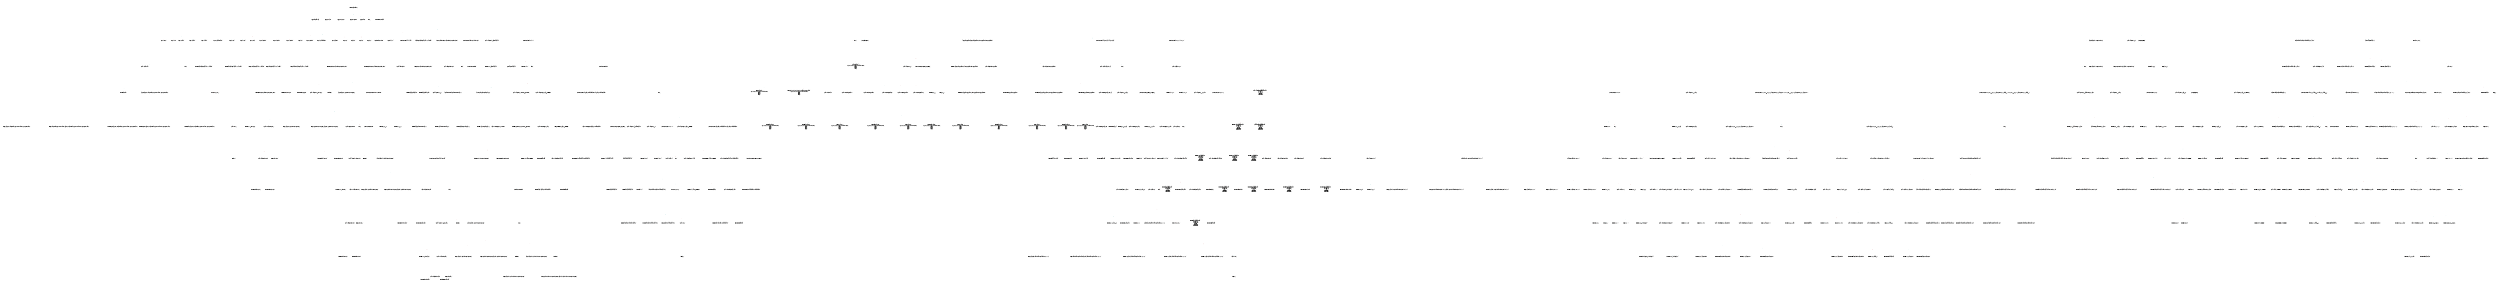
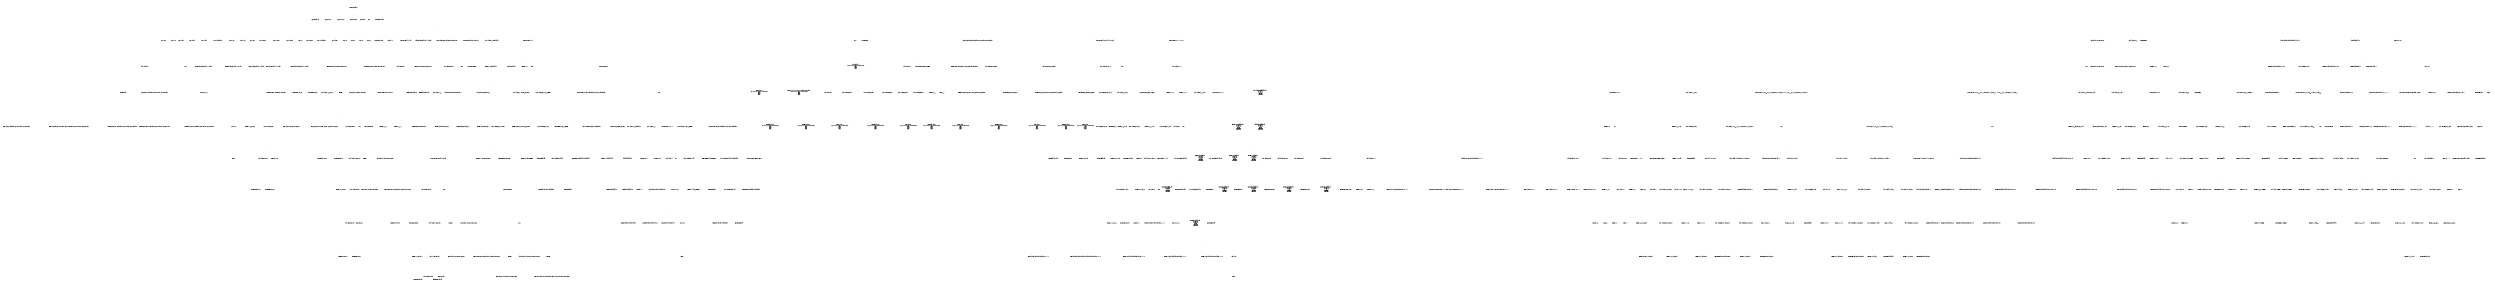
(2278, 127) -> none
